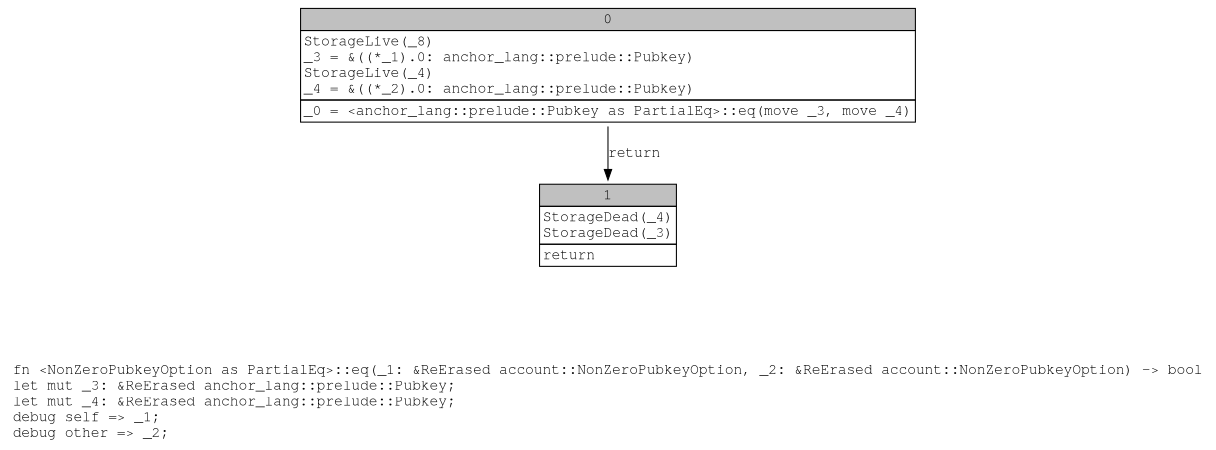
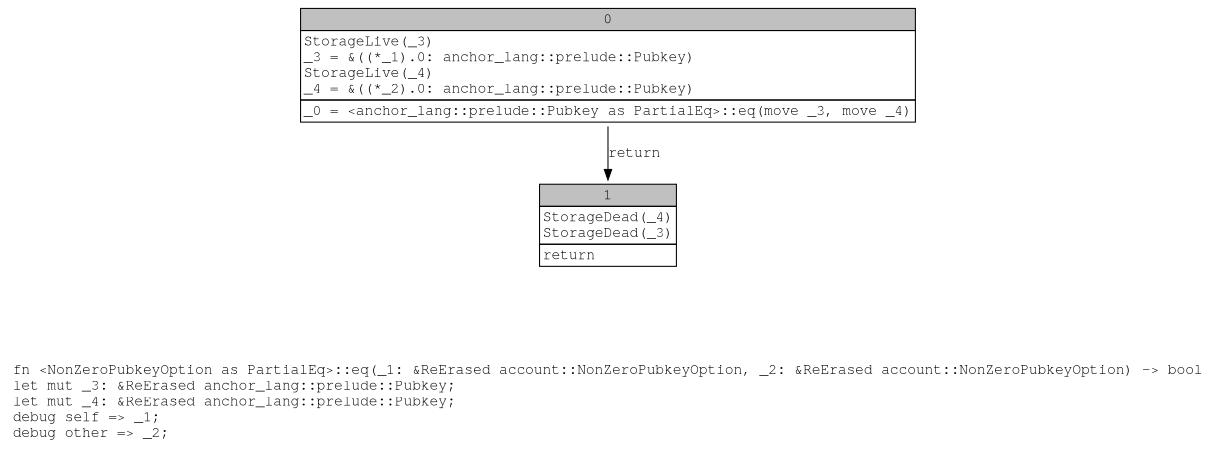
(369, 41) -> (369, 41)
